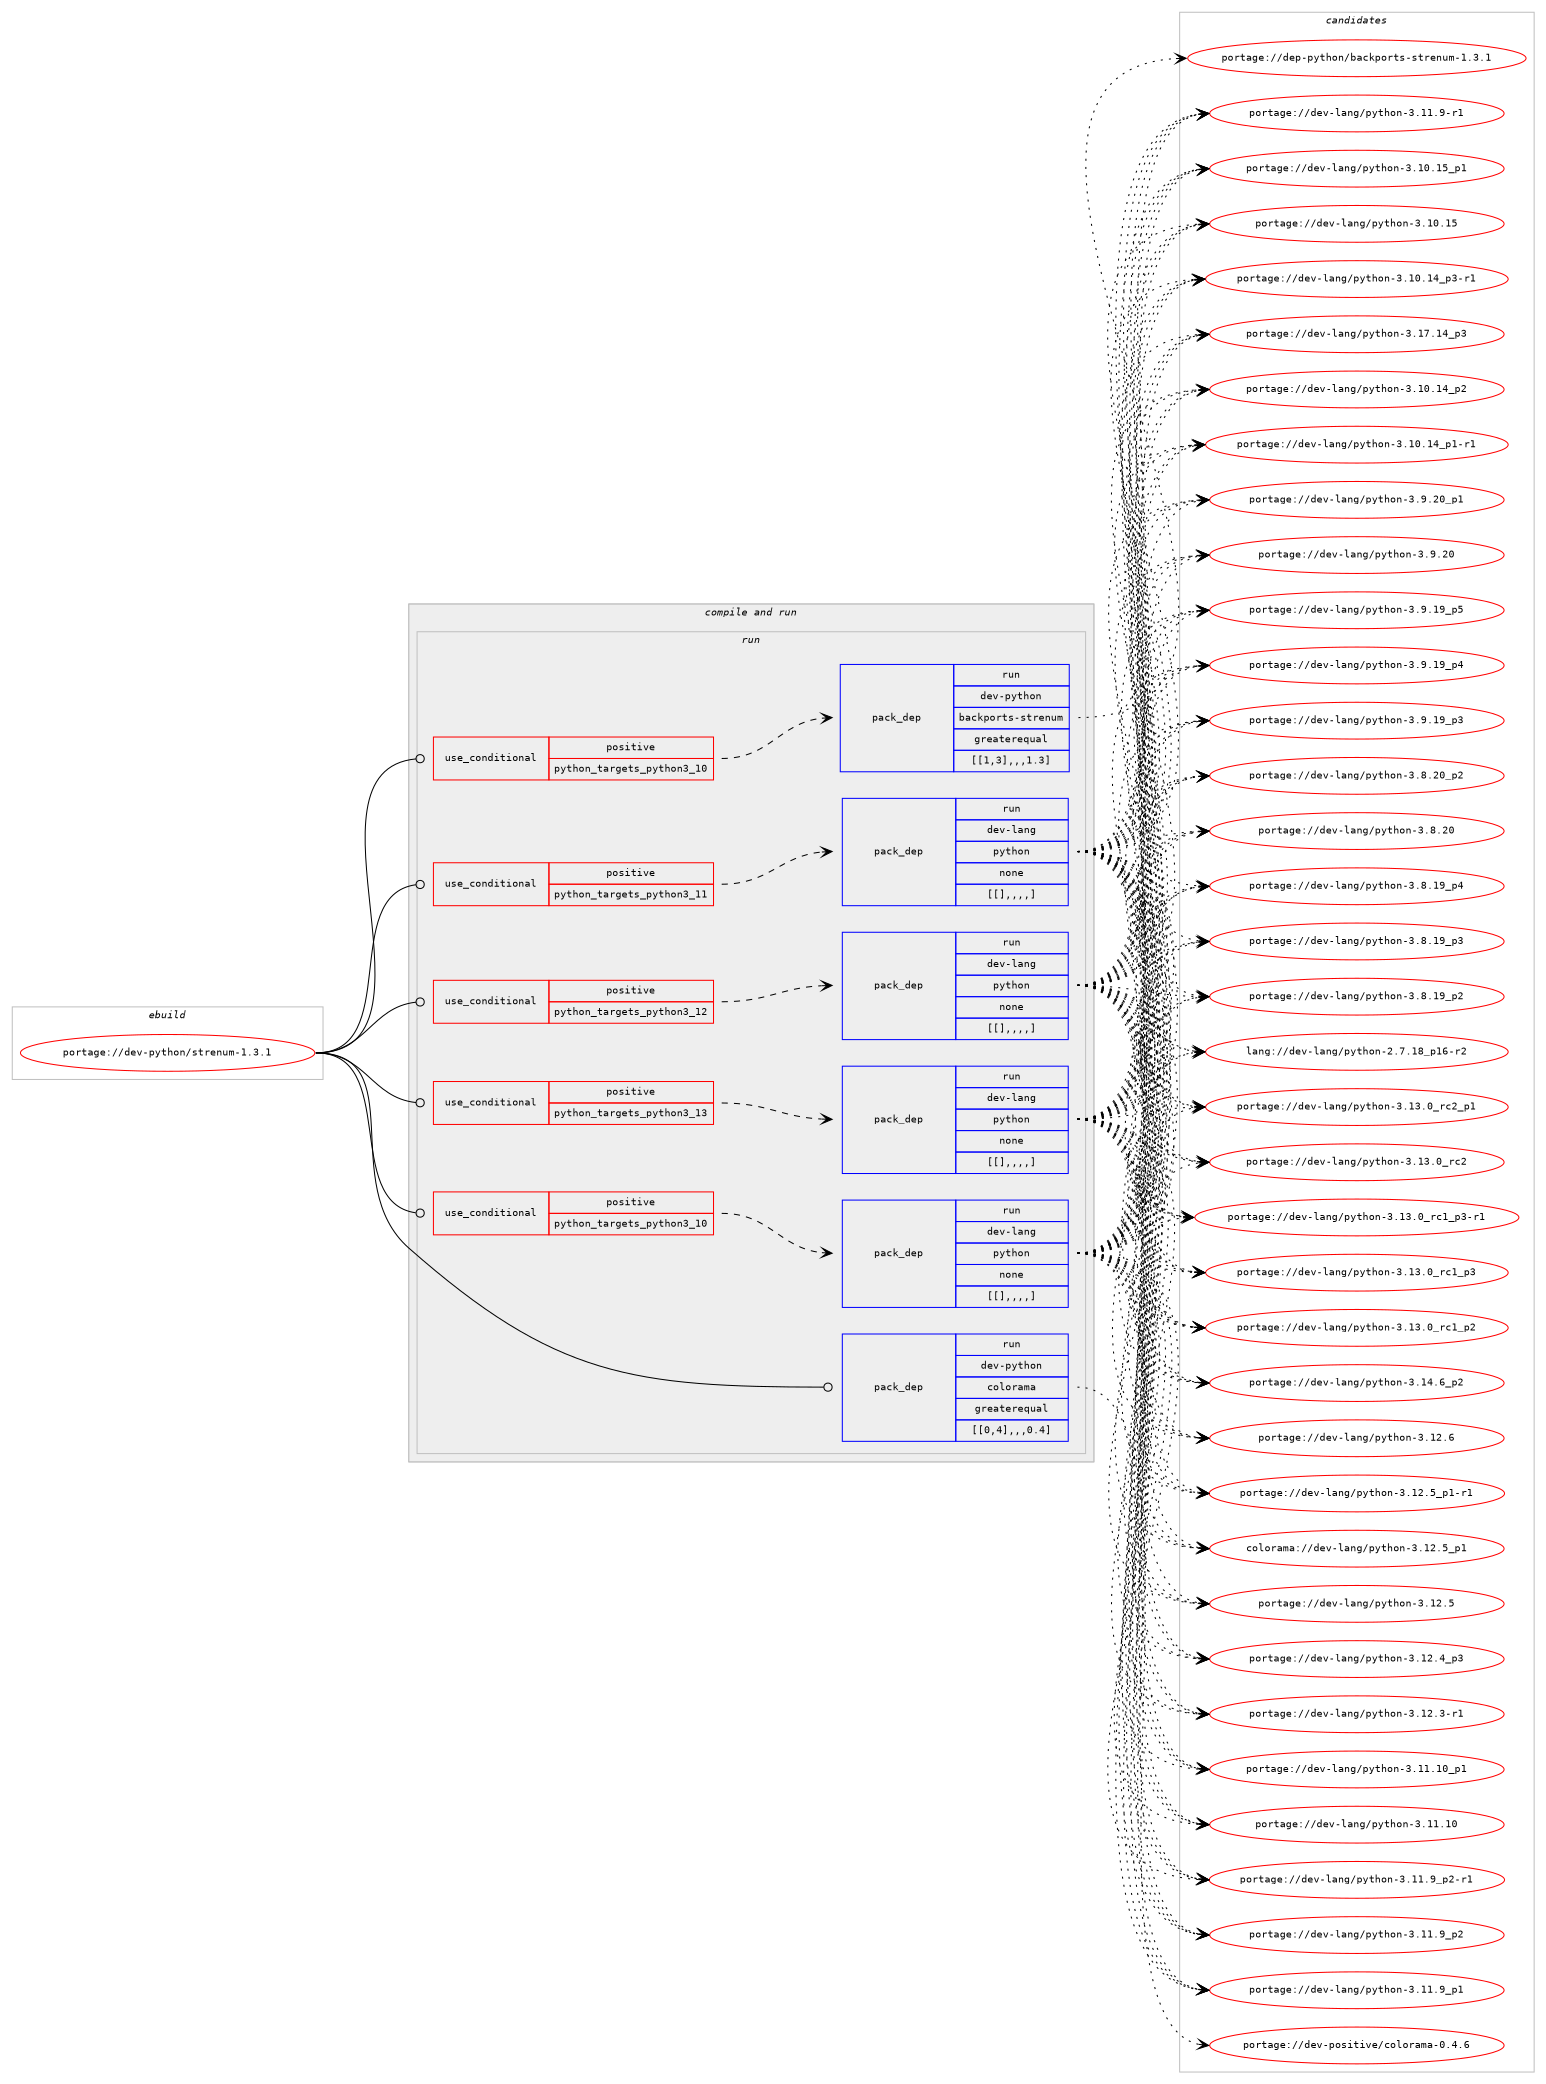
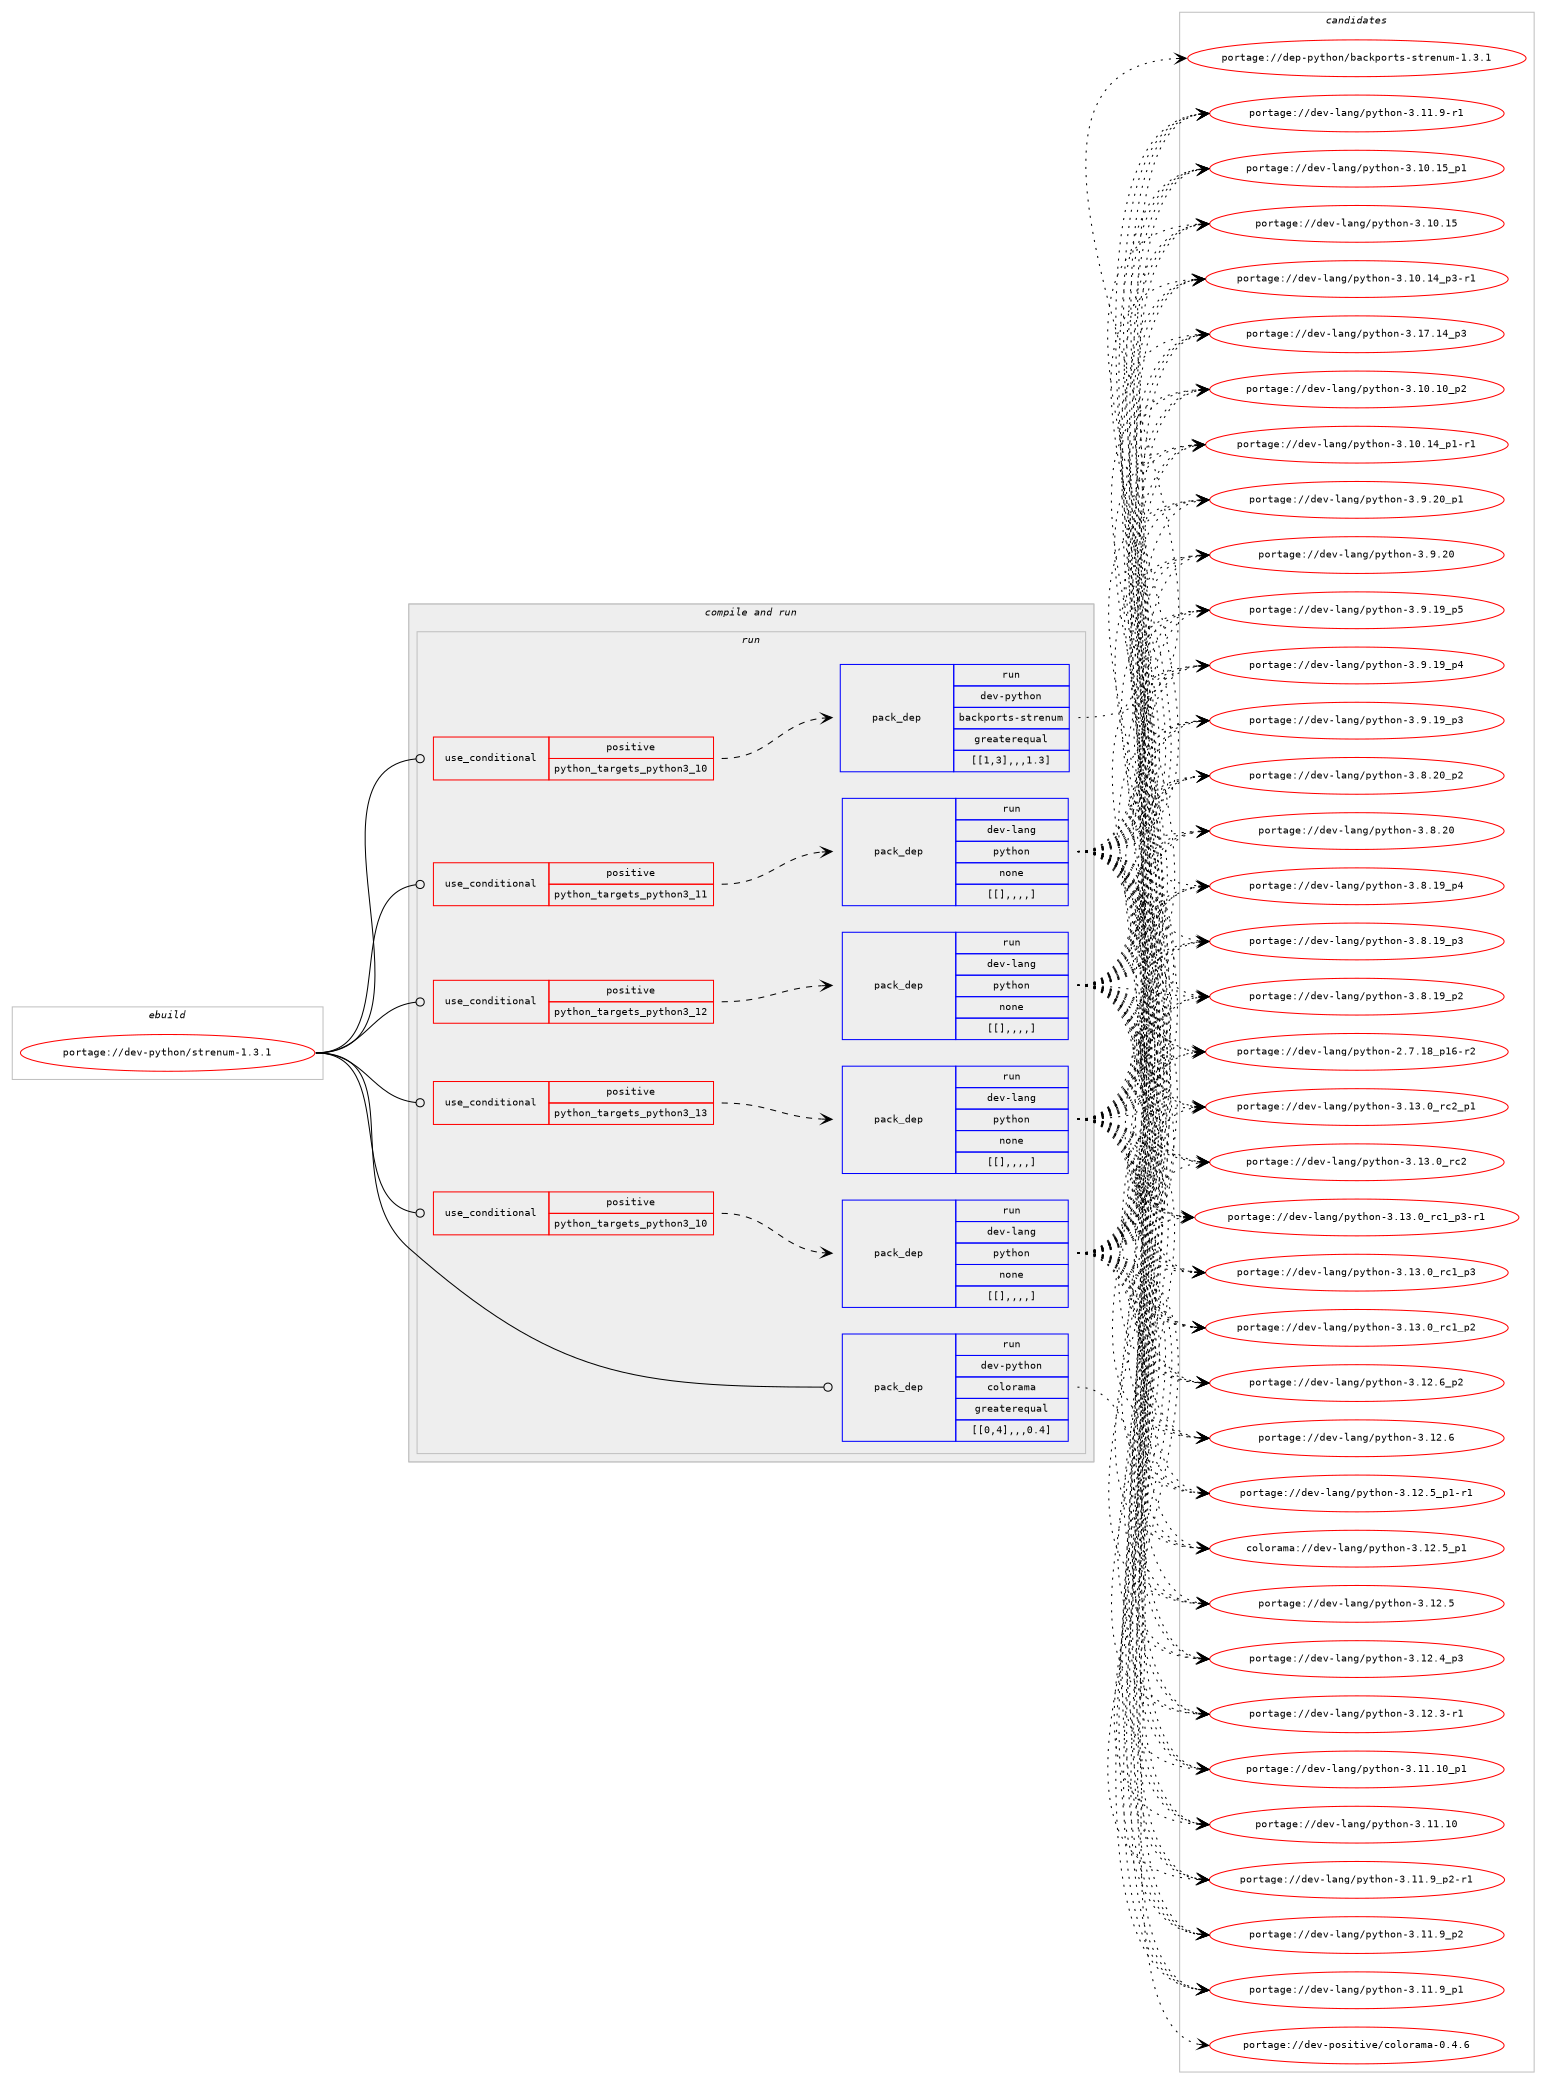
(1357, 389) -> (1357, 389)
(1357, 1052) -> (1357, 1052)
(1357, 1383) -> (1357, 1383)
